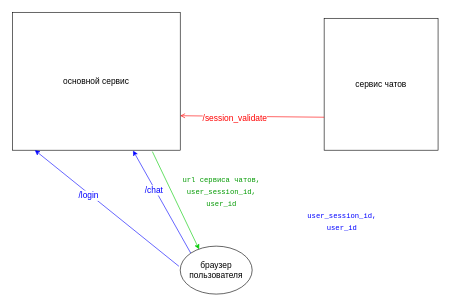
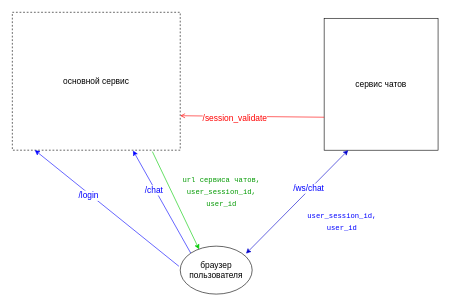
(96, 81) -> (96, 81)
none -> (298, 201)
